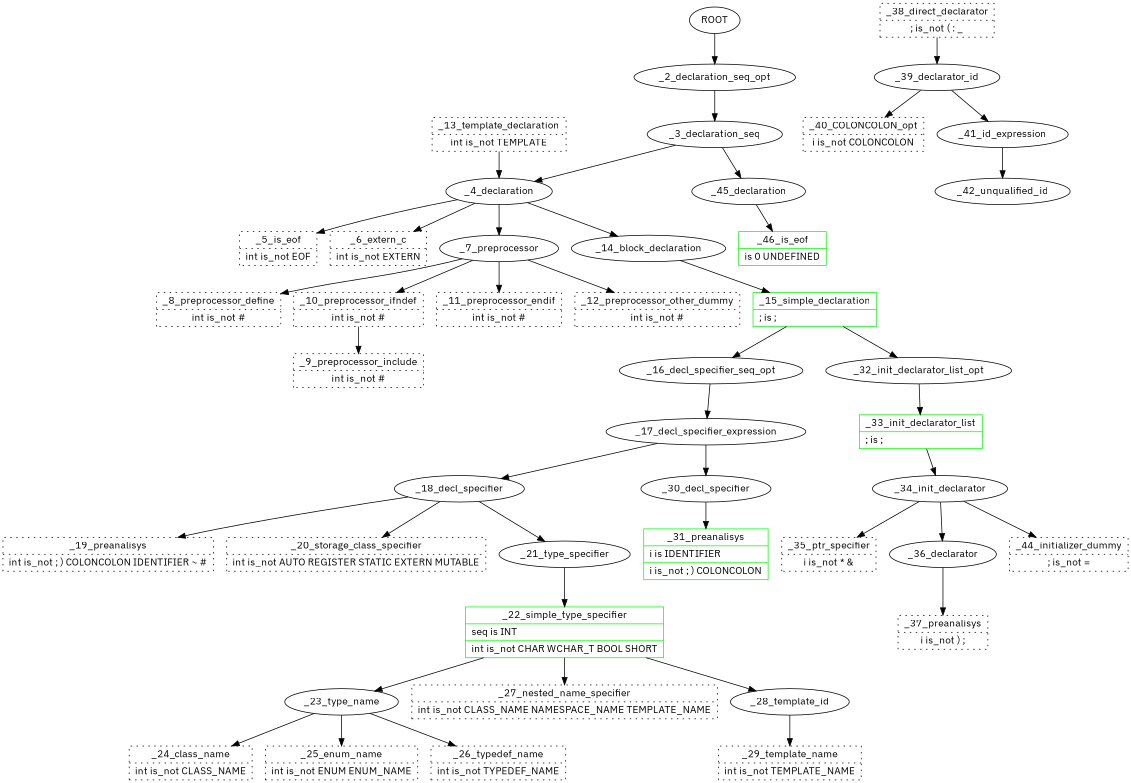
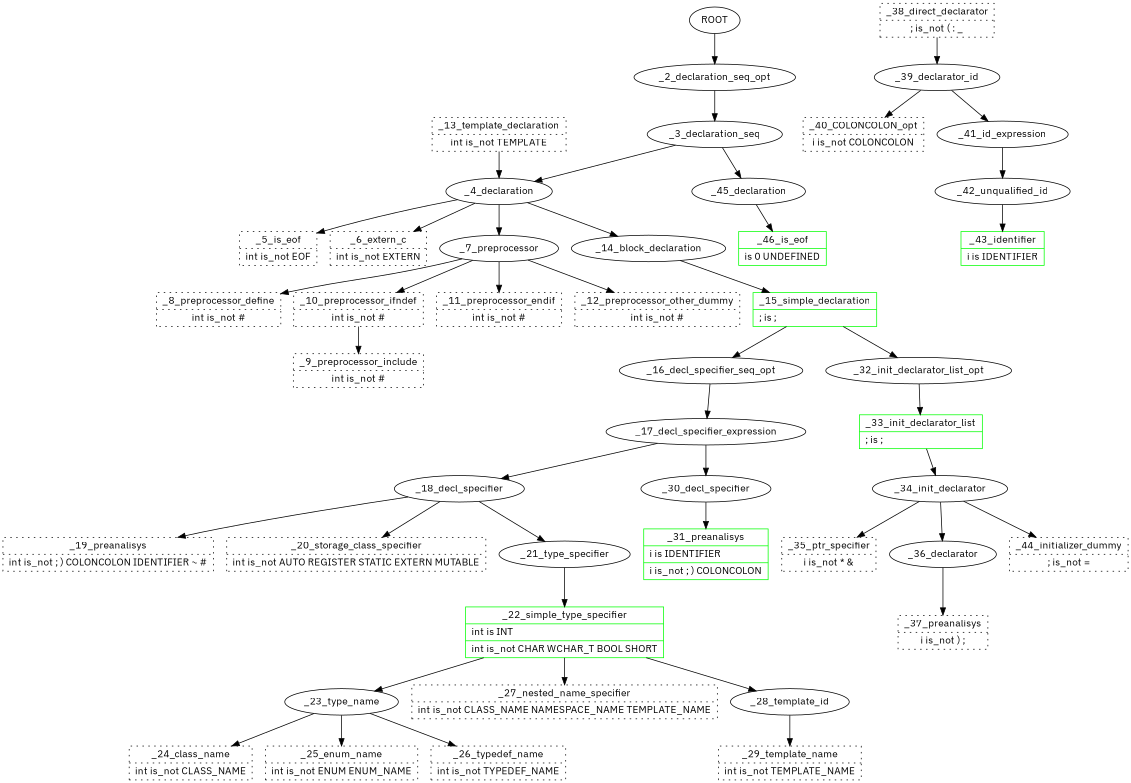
none -> (1003, 248)
(495, 632) -> (493, 632)
